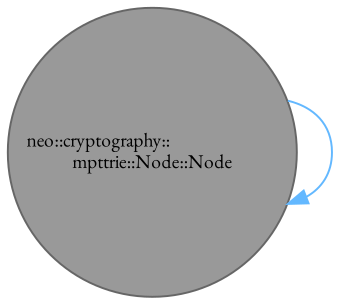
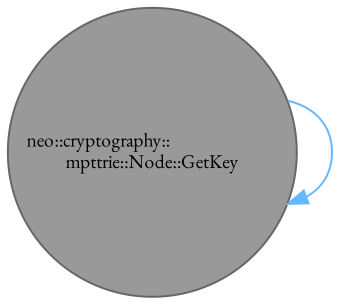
(152, 152) -> (152, 152)
